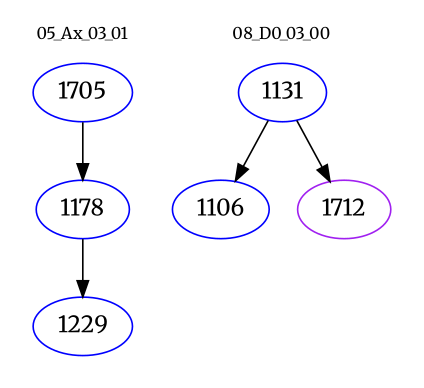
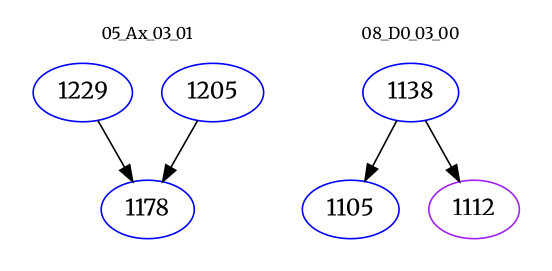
(83, 93) -> (213, 93)
(283, 93) -> (411, 93)
(221, 209) -> (351, 209)
(344, 209) -> (474, 209)
(83, 260) -> (111, 144)
